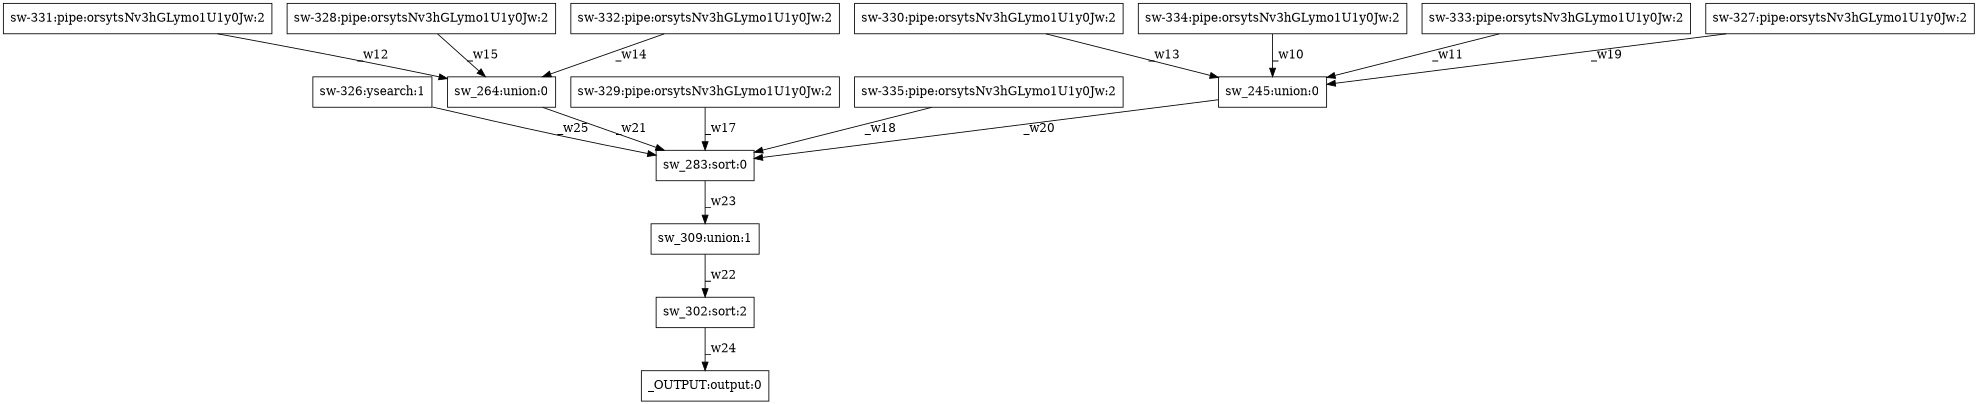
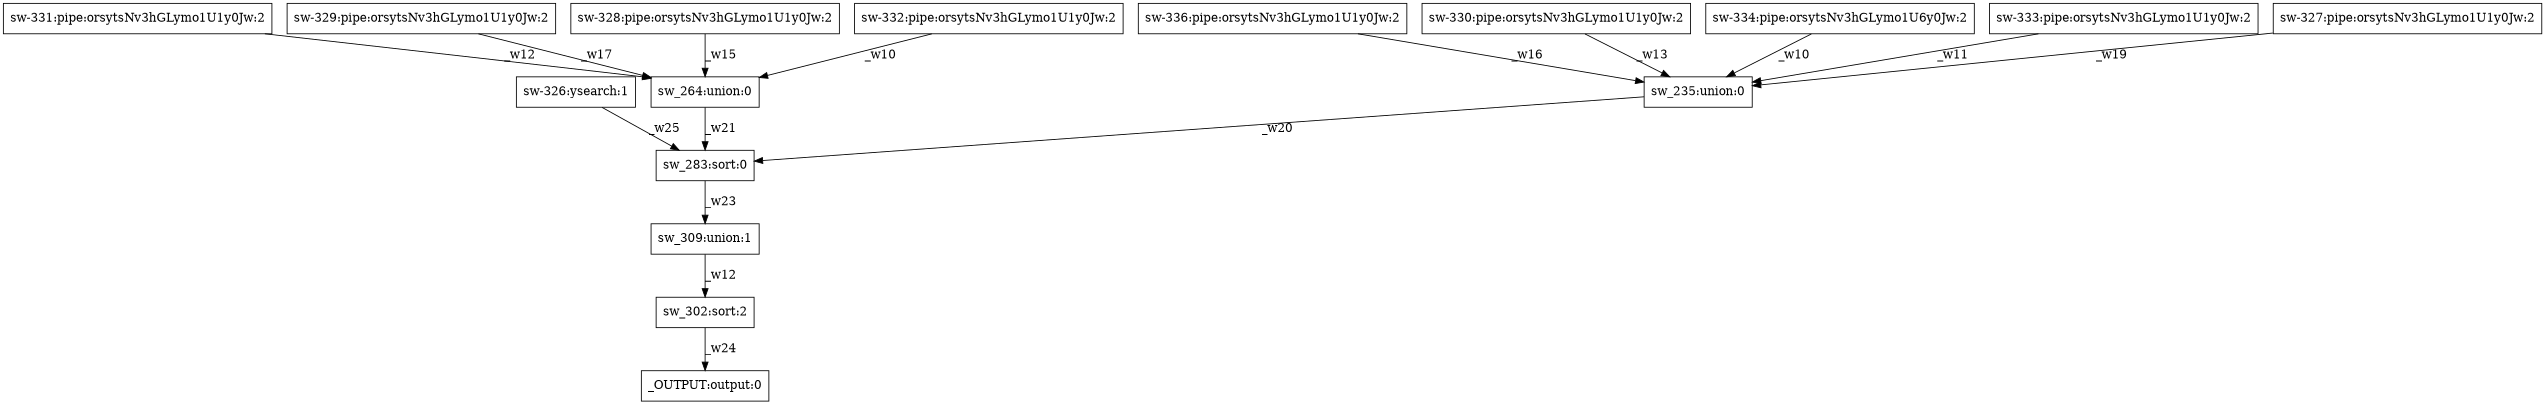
none -> (1273, 19)
(1273, 19) -> (1840, 19)
(631, 55) -> (880, 55)
(989, 92) -> none
(1273, 92) -> (1698, 92)
(705, 125) -> (561, 55)
(721, 276) -> (721, 276)
